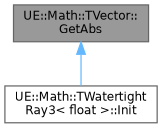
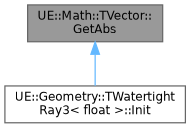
(81, 104) -> (95, 104)
